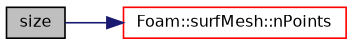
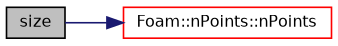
(235, 23) -> (228, 23)
